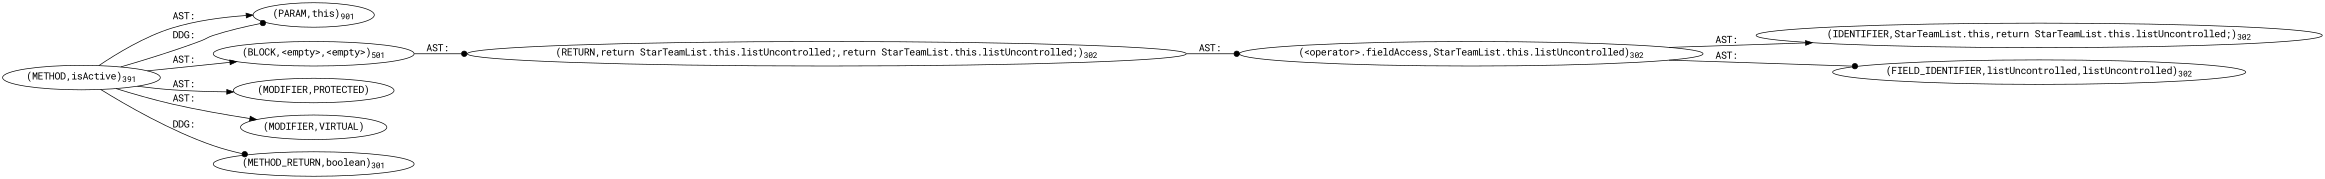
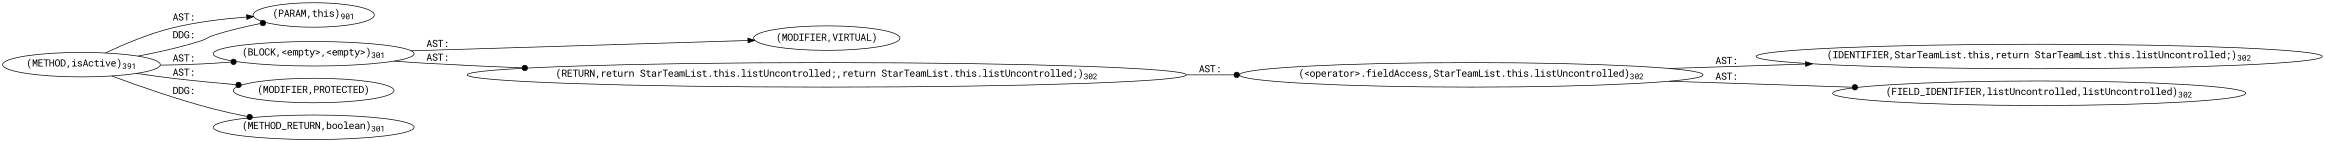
(378, 53) -> (378, 53)
(189, 67) -> (195, 64)
(182, 90) -> (186, 80)
(182, 106) -> (580, 46)
